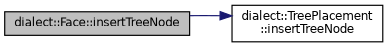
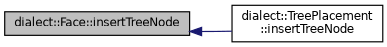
(205, 16) -> (217, 31)
